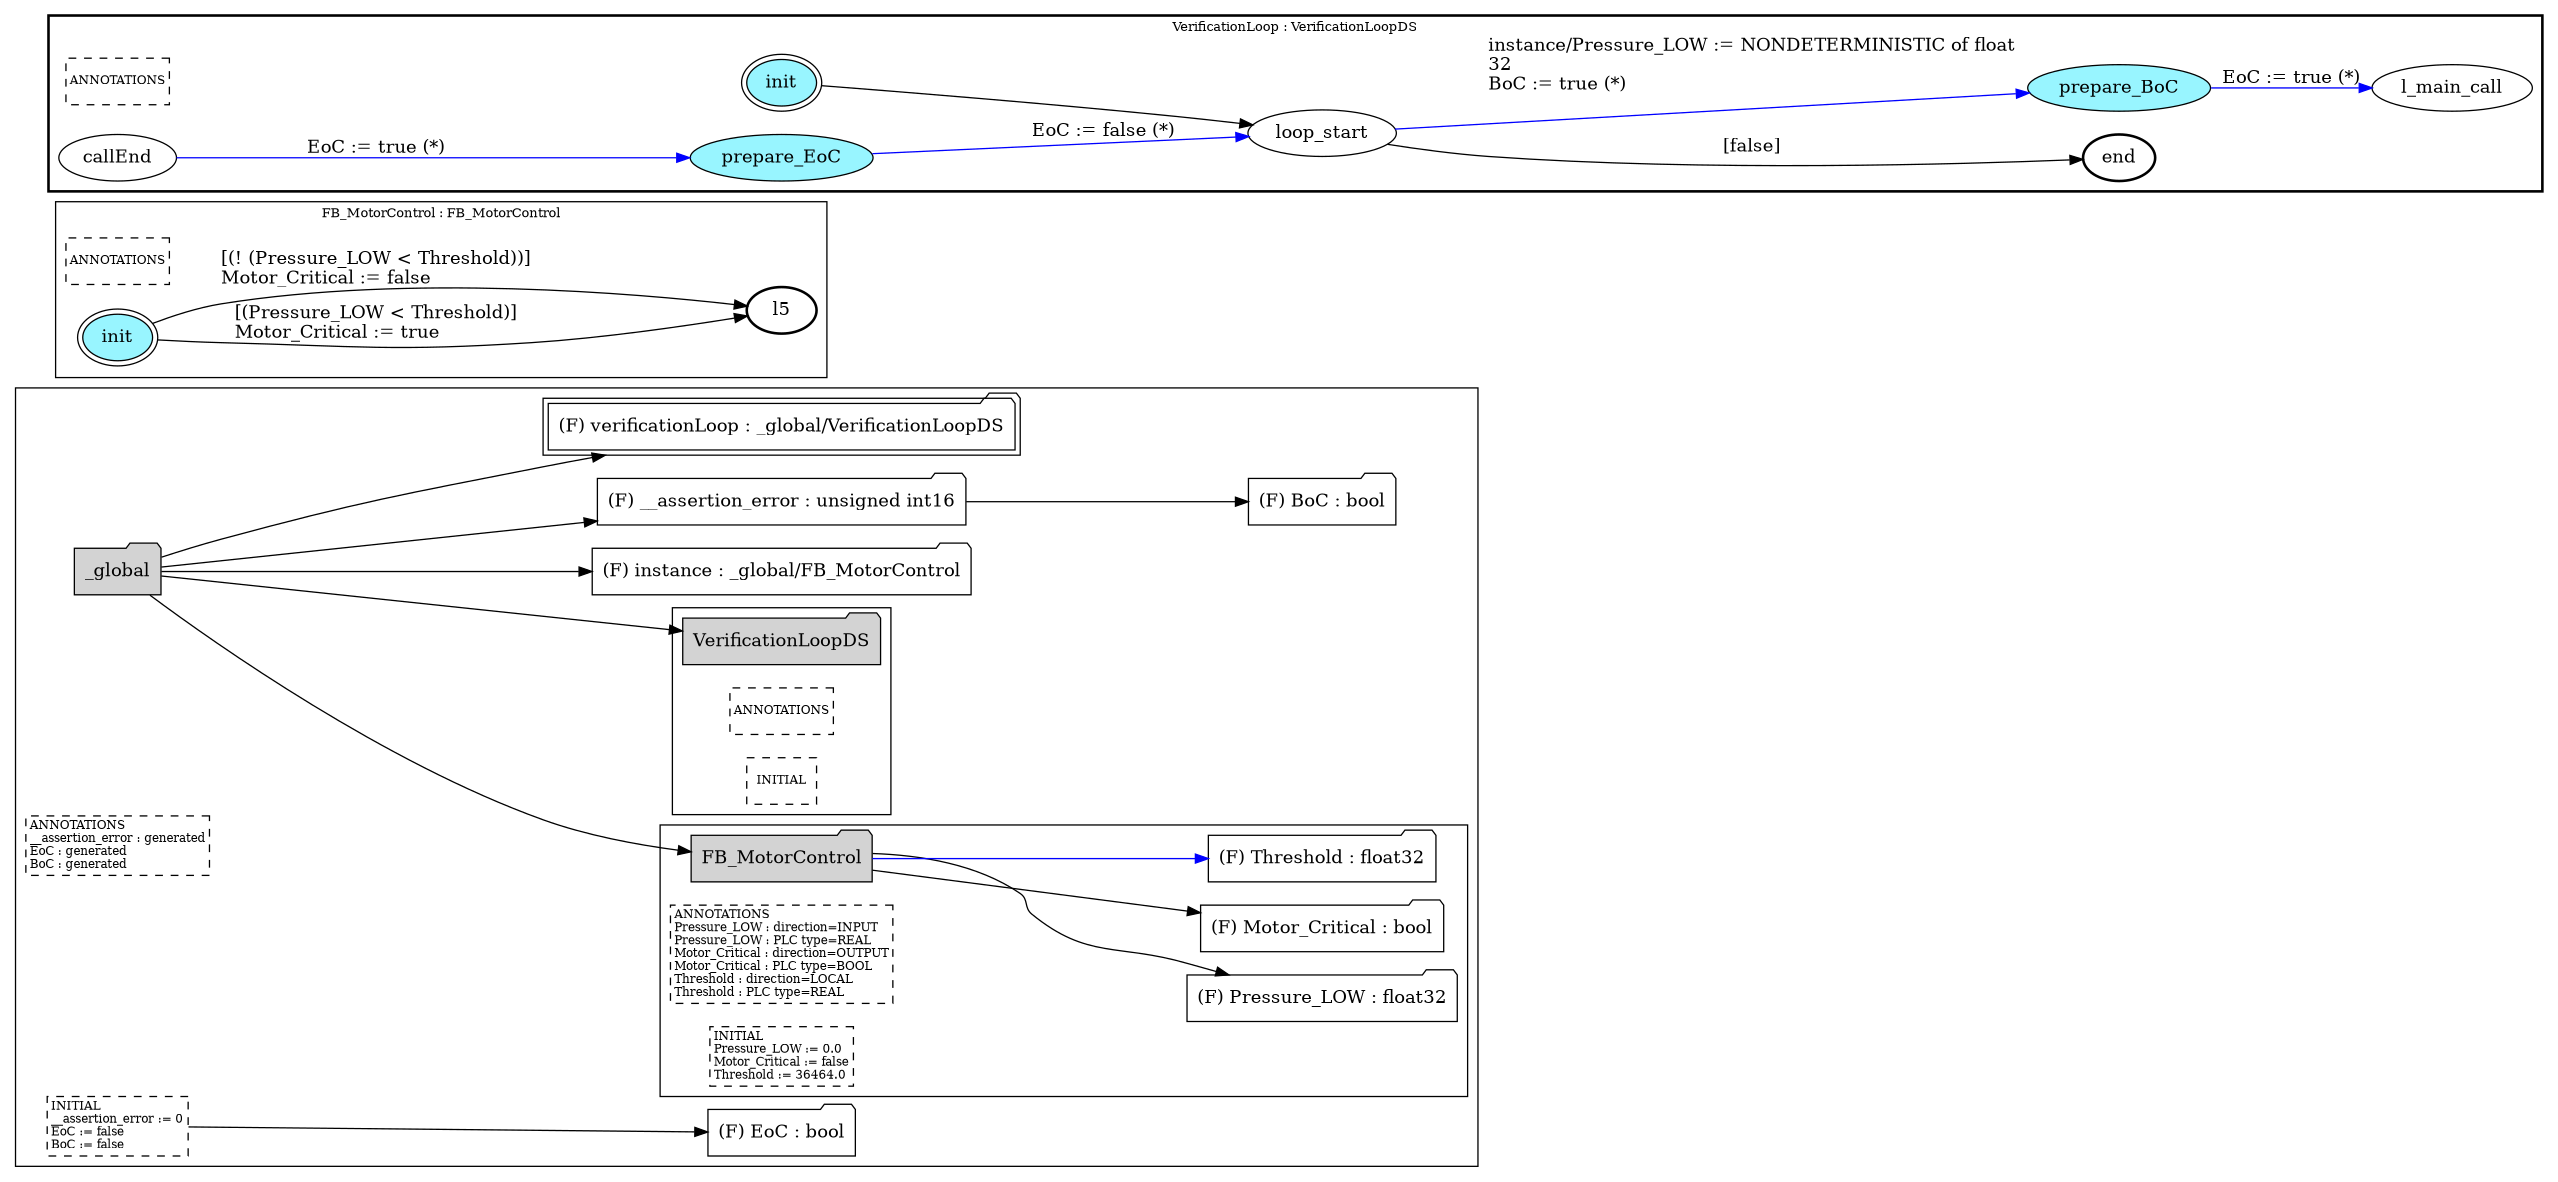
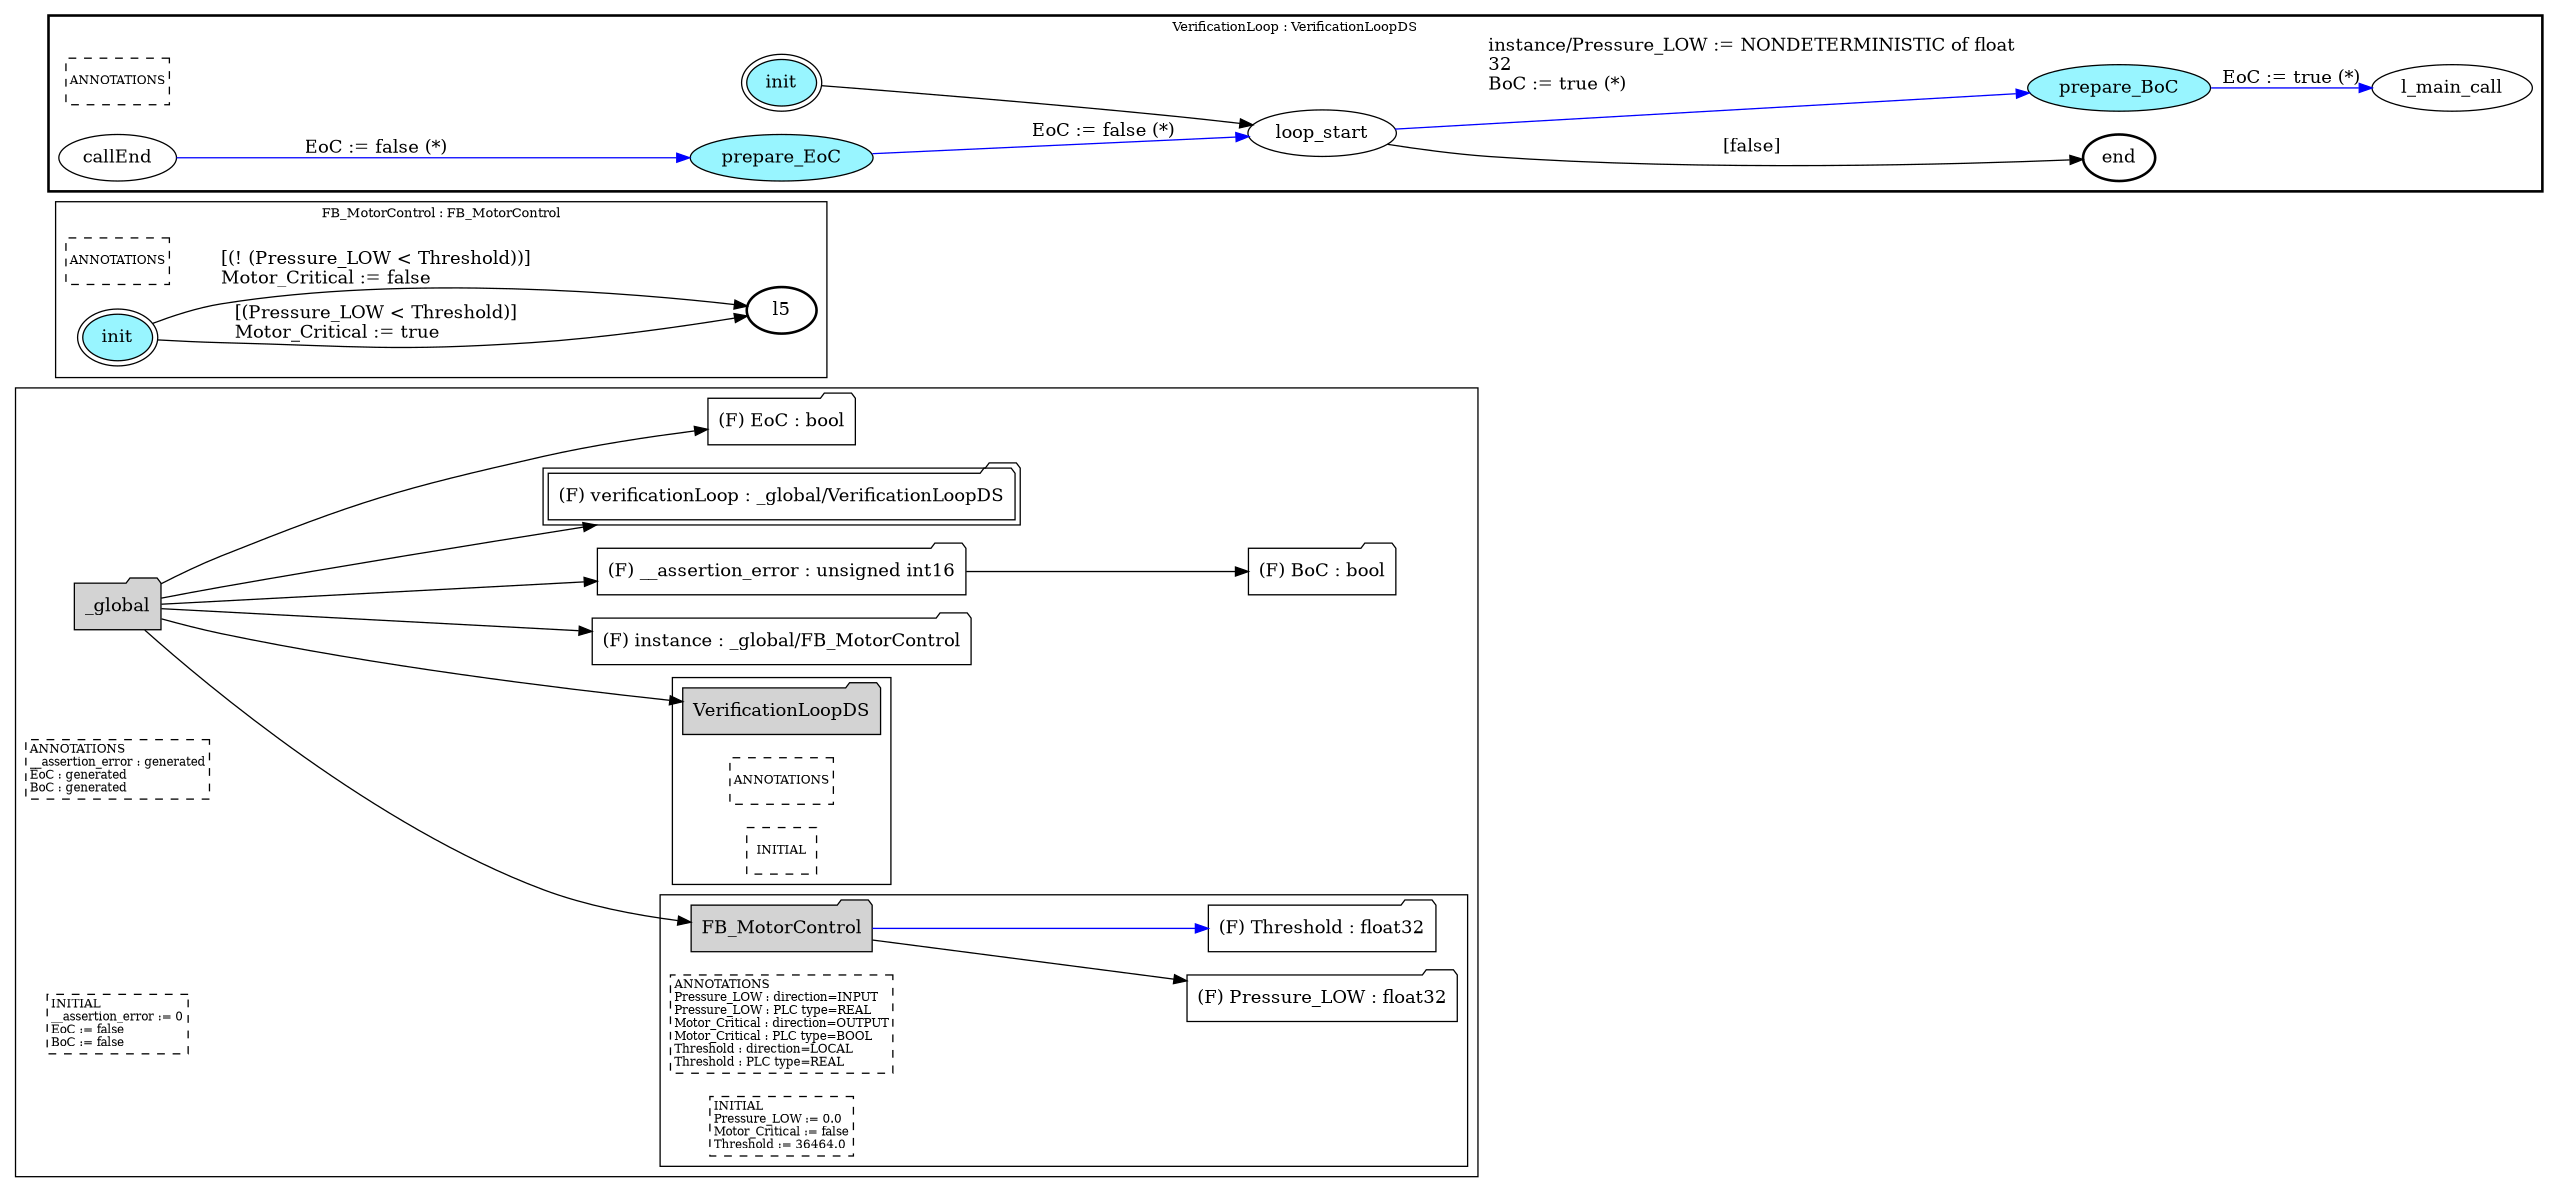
(376, 148) -> (376, 148)
(1322, 928) -> none
(442, 1129) -> (422, 486)
